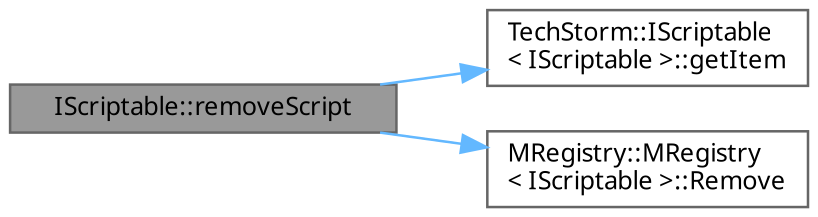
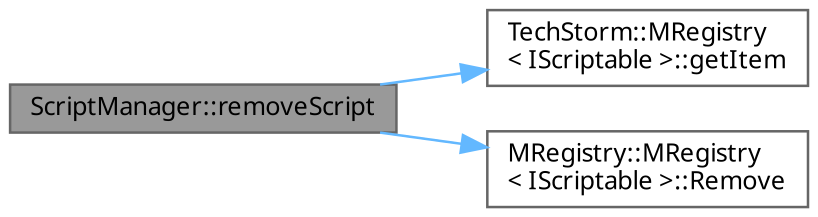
(648, 48) -> (648, 48)
(203, 109) -> (203, 109)
